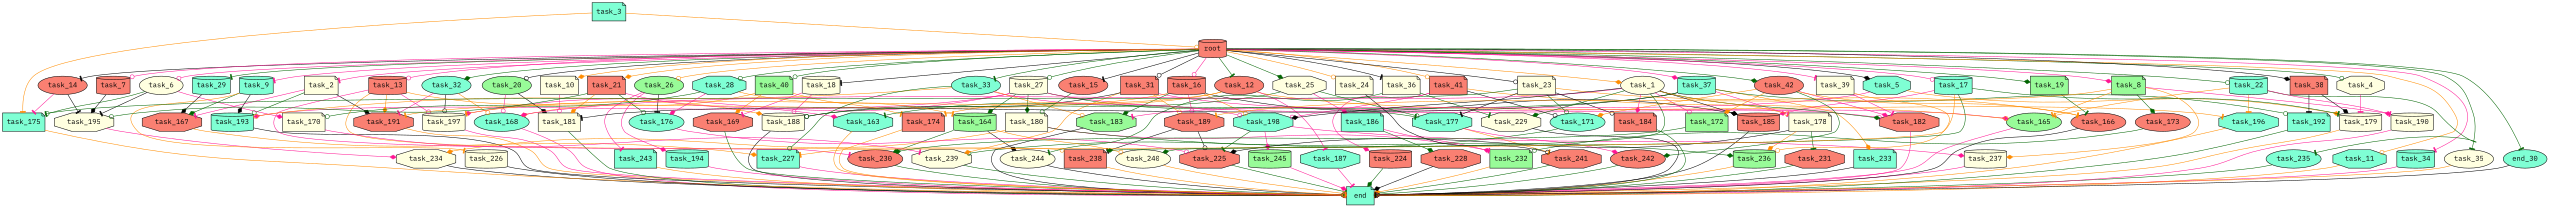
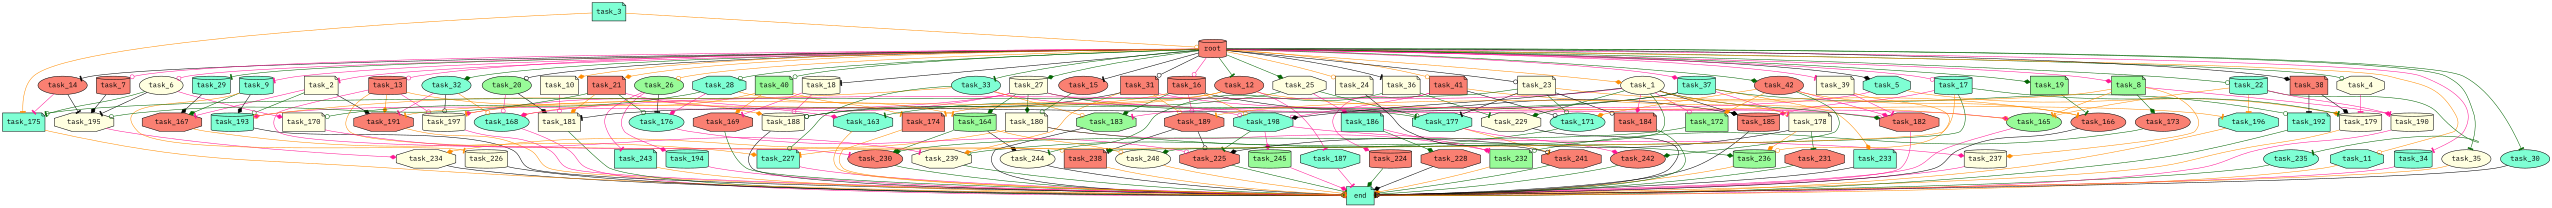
(1125, 62) -> (1126, 61)
(2525, 159) -> (2525, 159)
